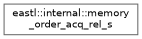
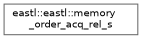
(71, 19) -> (71, 19)
